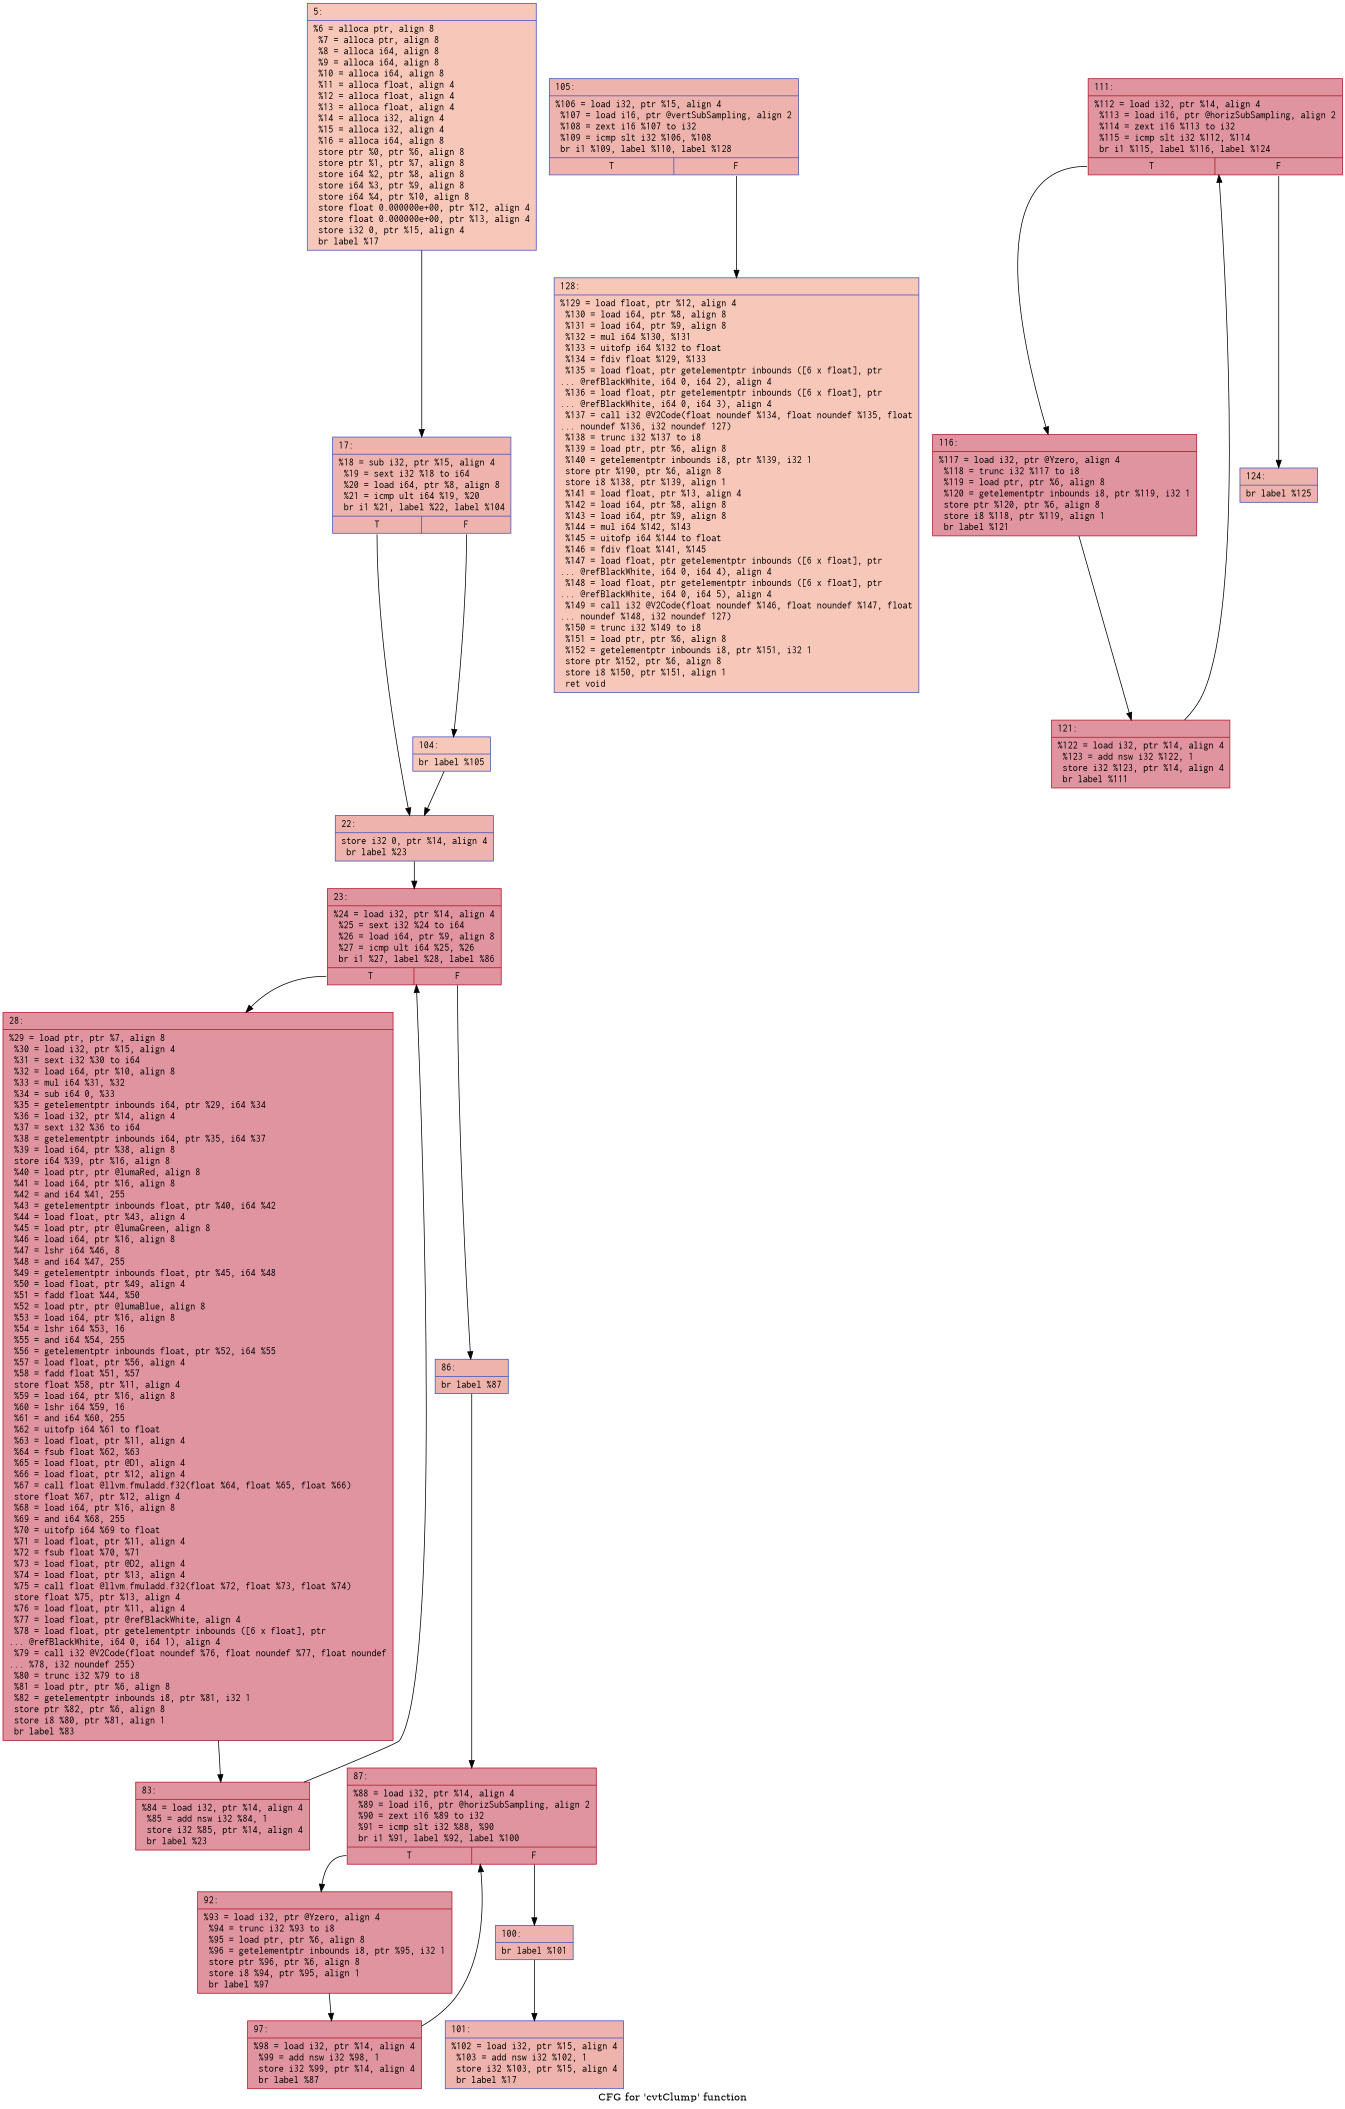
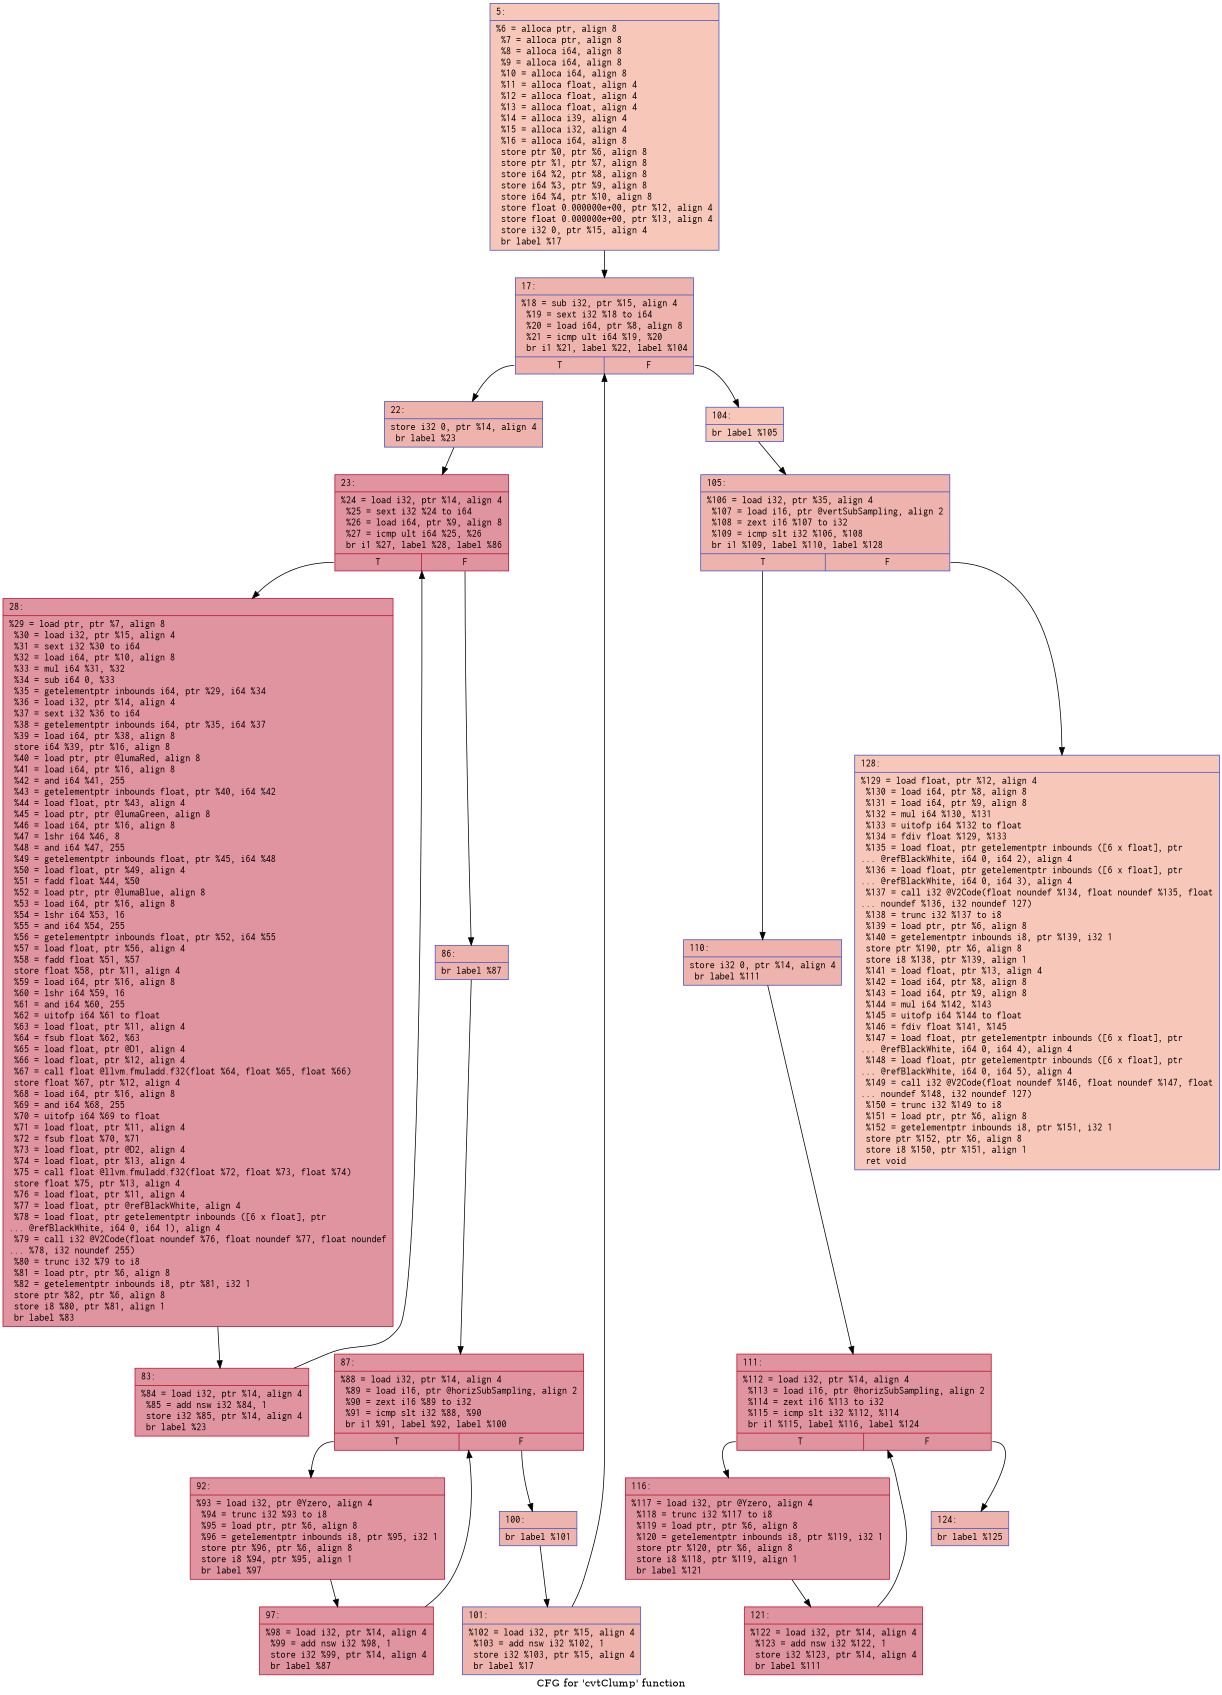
(638, 104) -> (790, 500)
(379, 118) -> (562, 118)
(436, 790) -> (770, 455)
none -> (763, 962)
none -> (604, 997)
